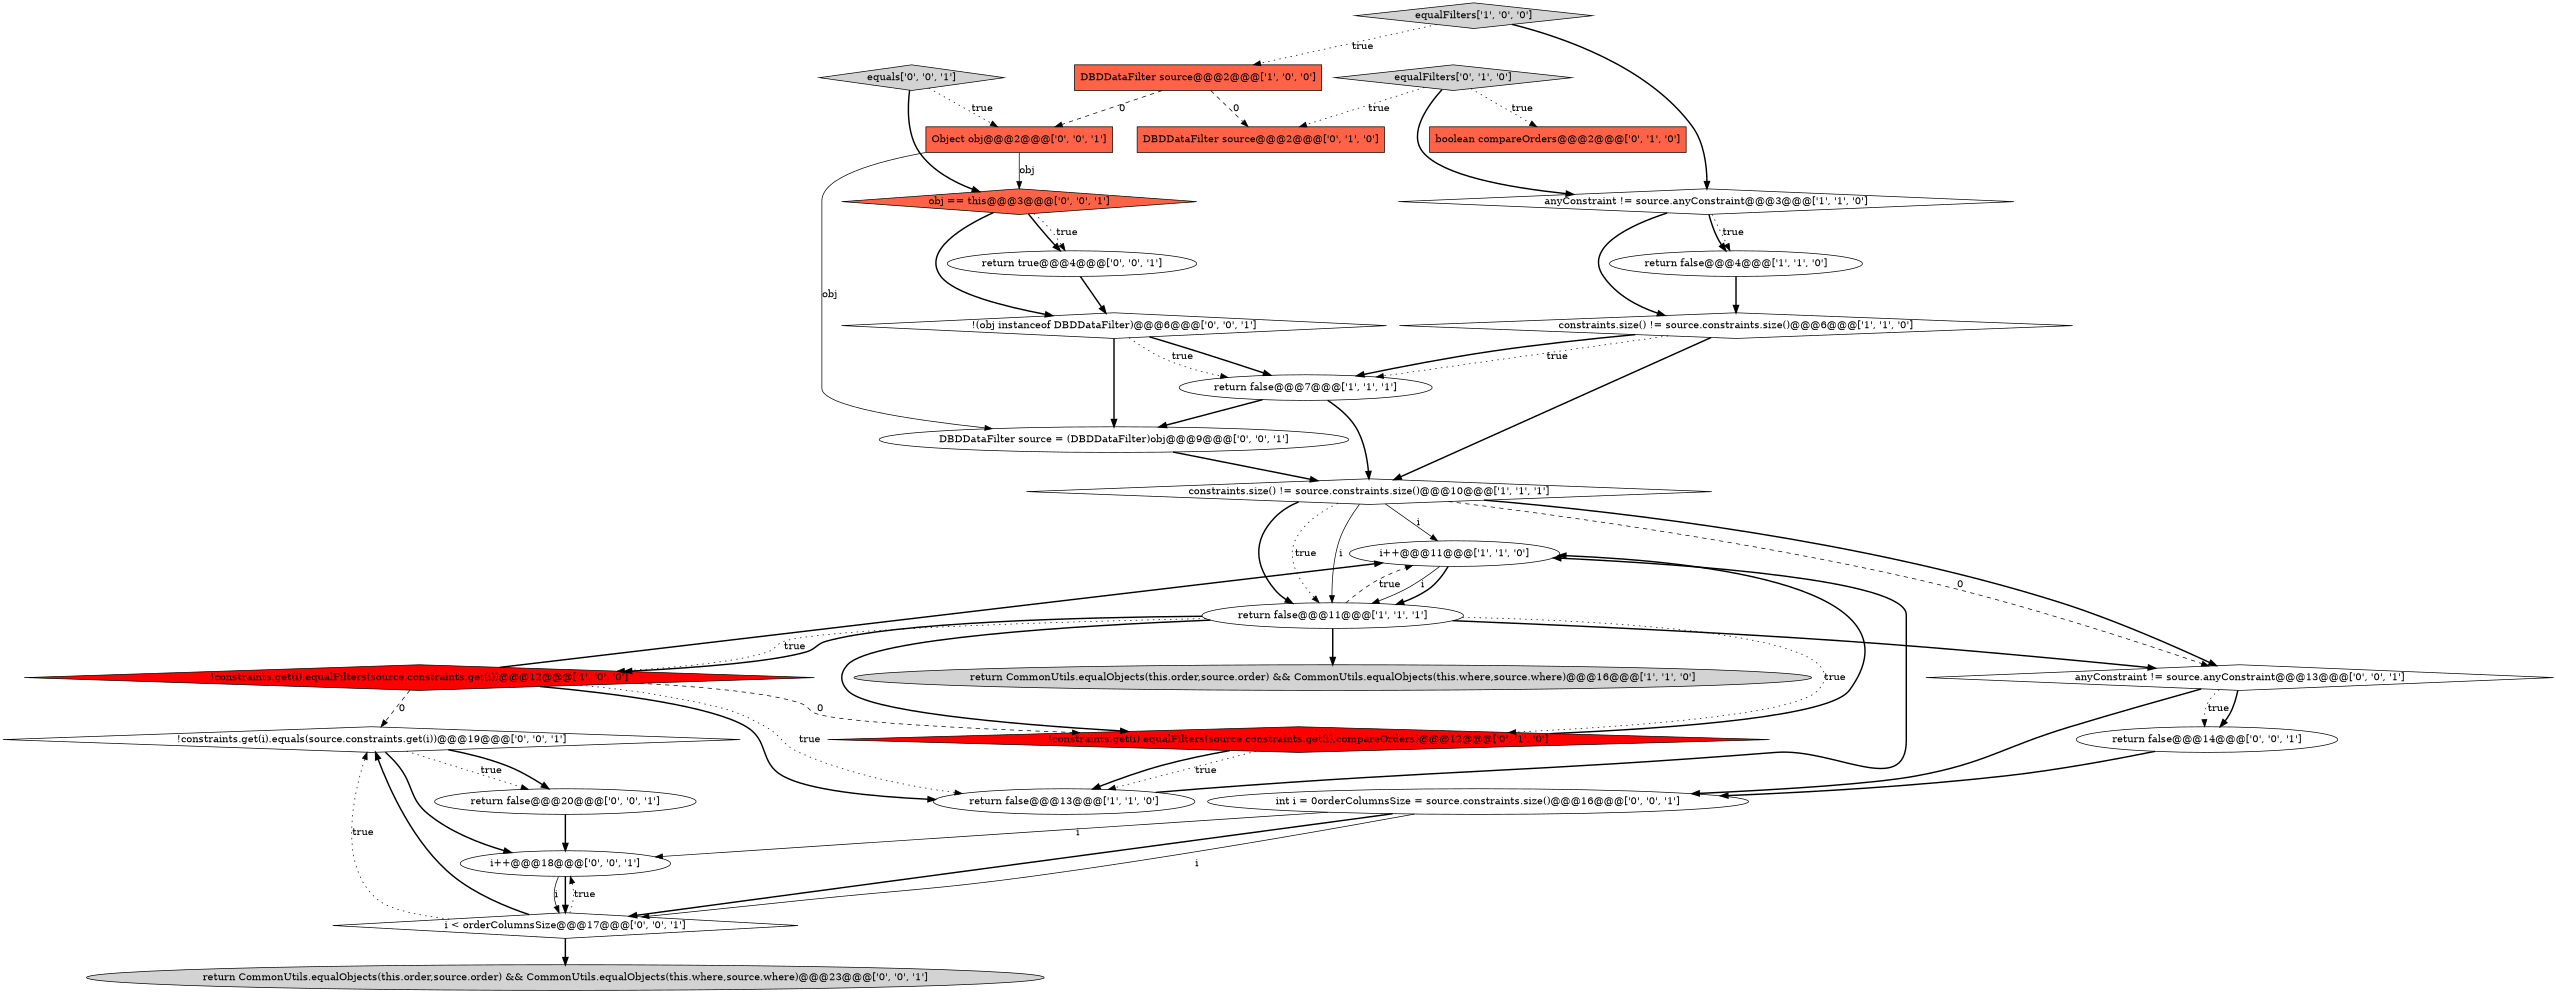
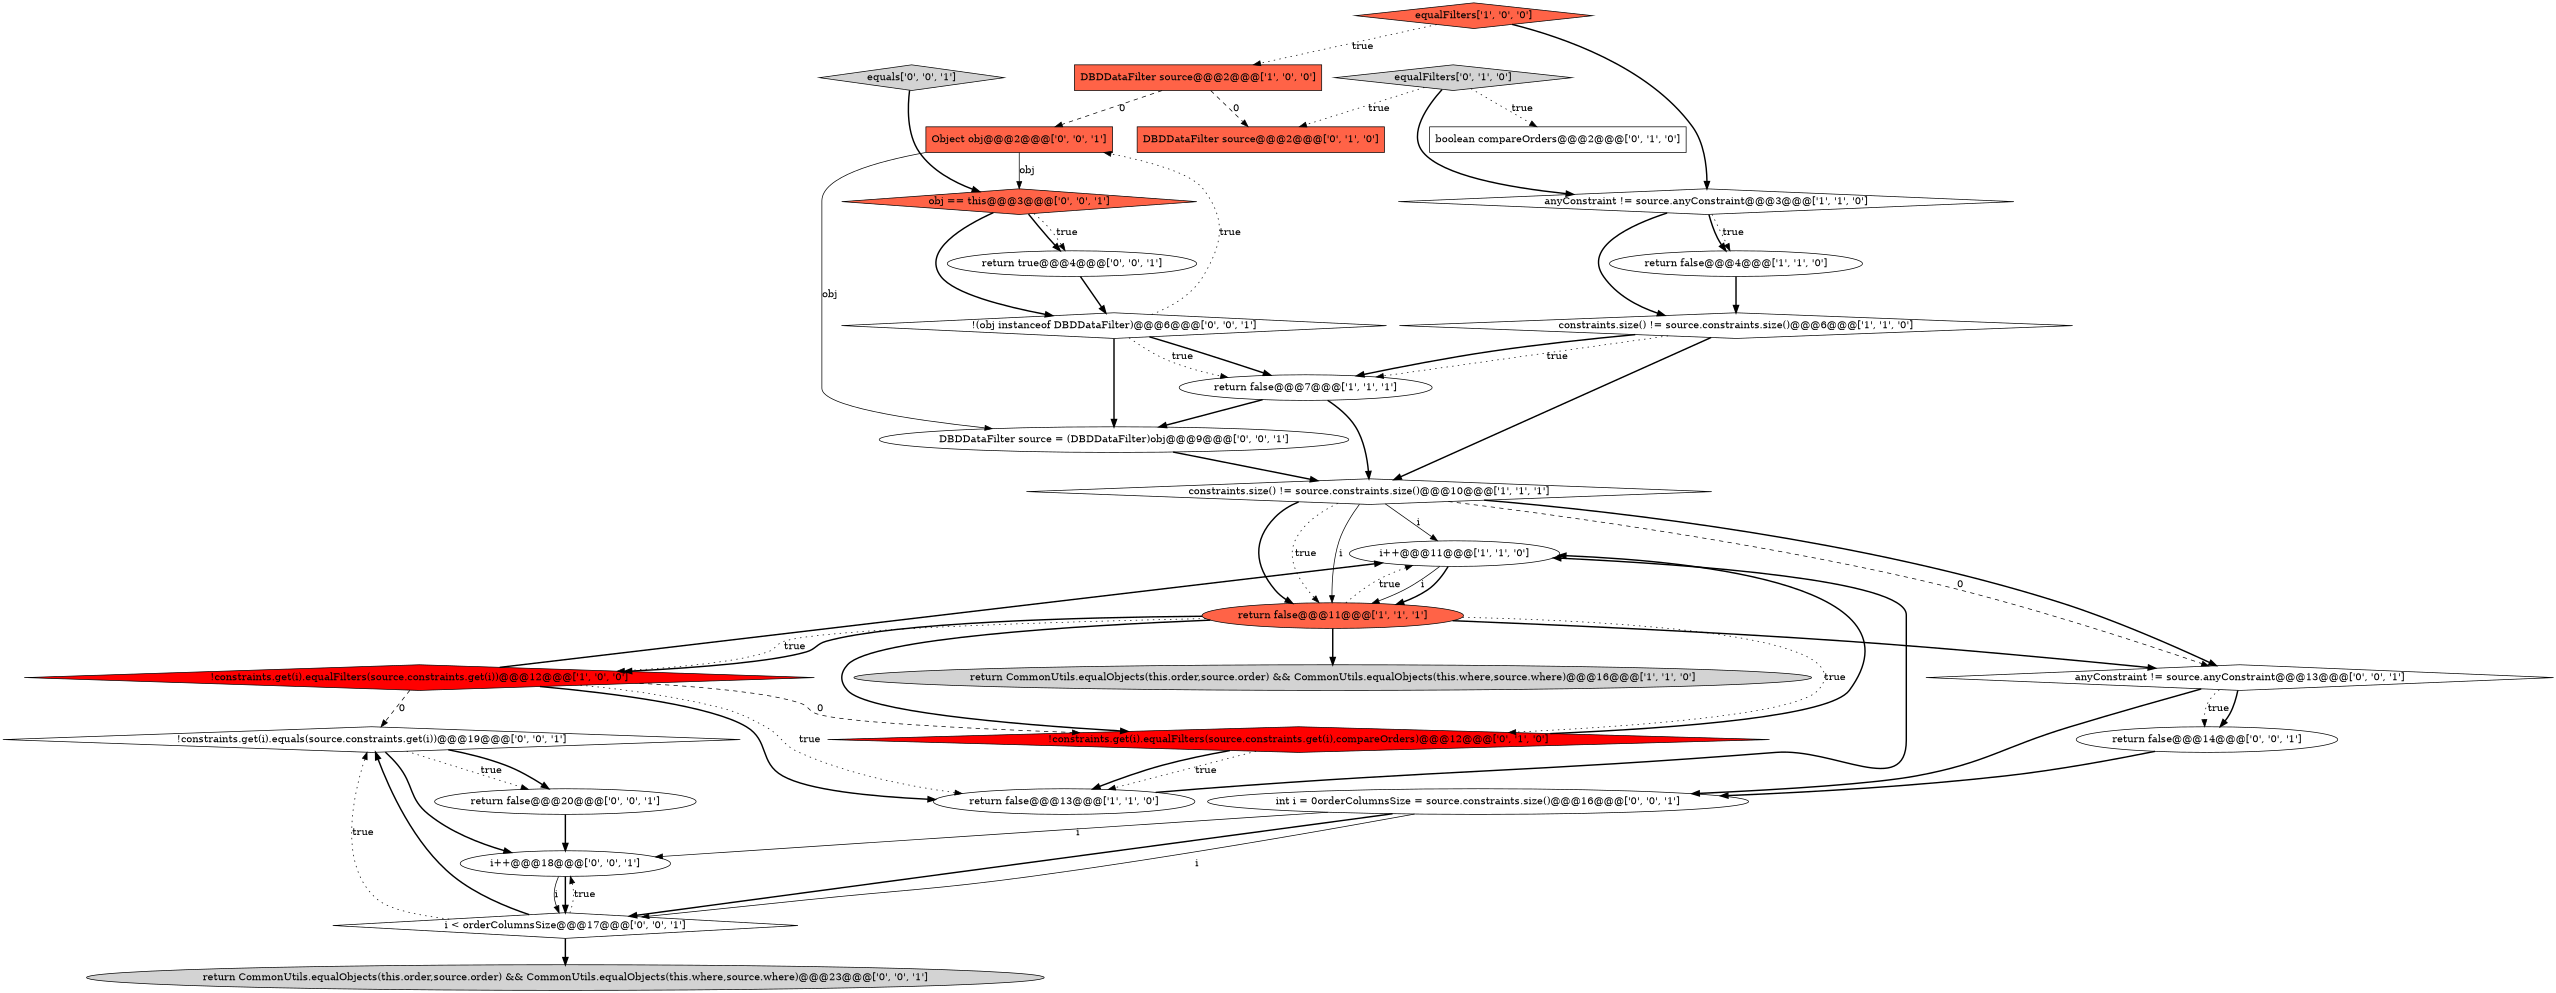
(1474, 16) -> (1474, 16)
(960, 106) -> (1217, 215)
(1558, 140) -> (1558, 140)
(1374, 582) -> (1374, 582)
(1333, 616) -> (1333, 616)
